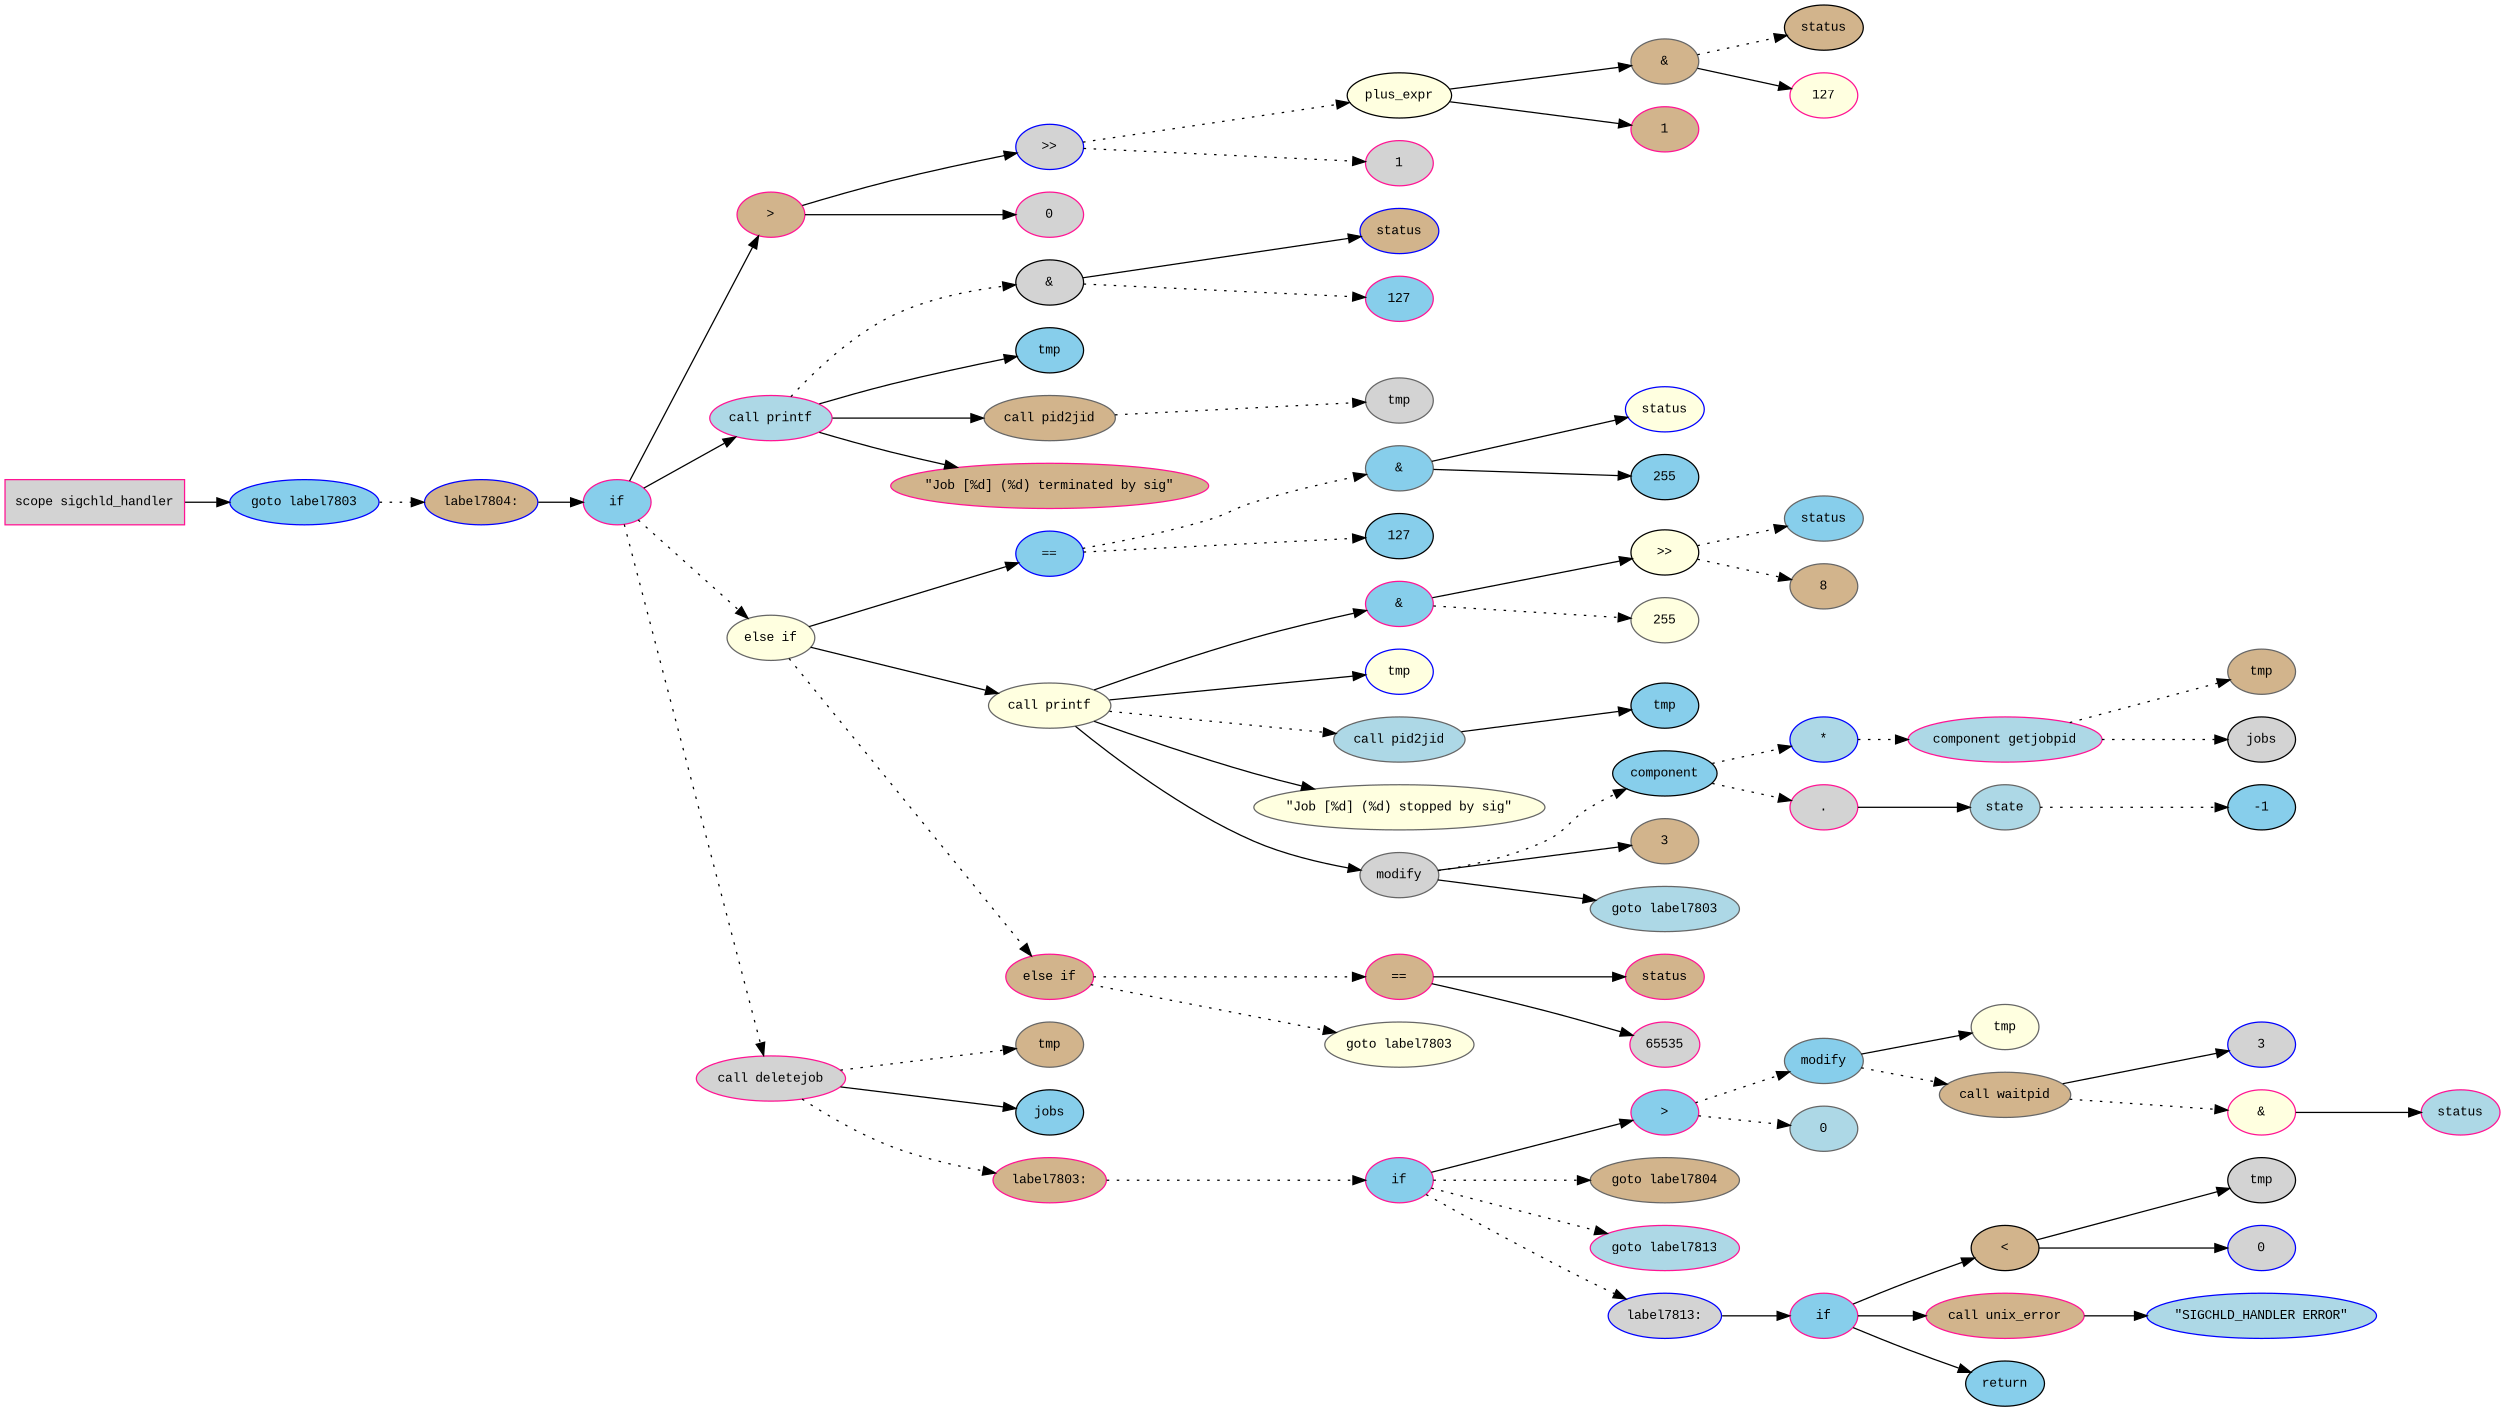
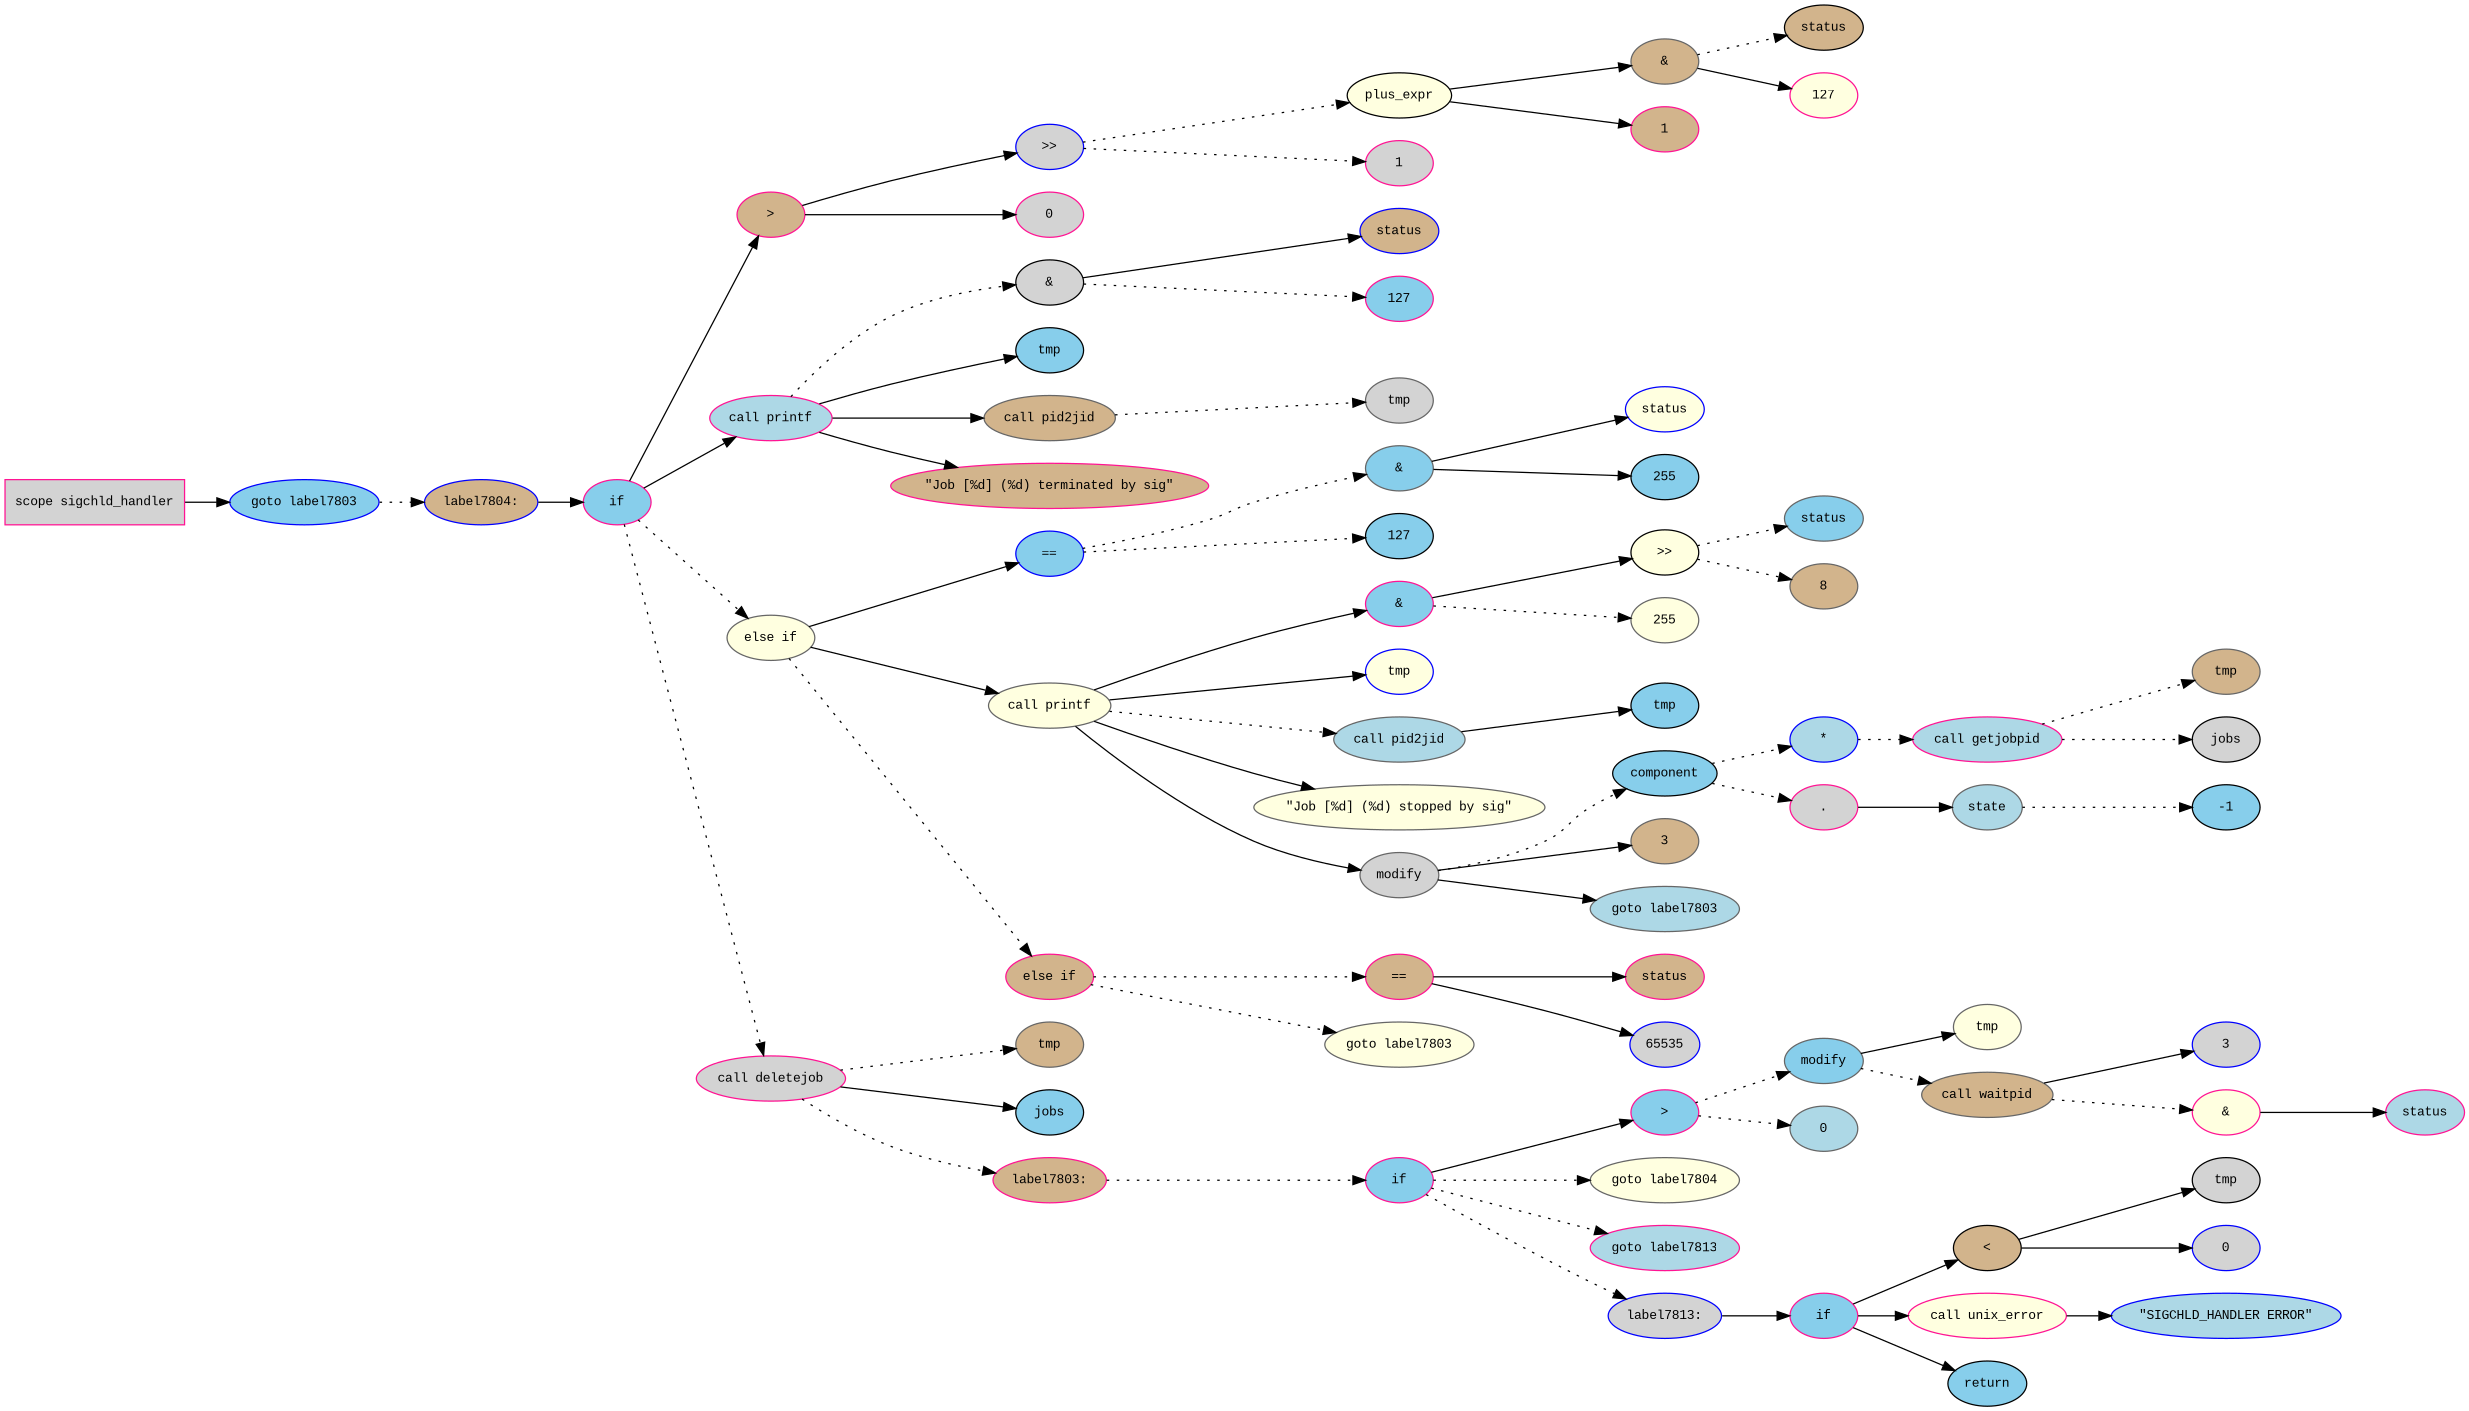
(2005, 740) -> (1987, 740)
(1665, 1045) -> (1665, 1045)
(1665, 1180) -> (1665, 1180)
(2005, 1316) -> (1987, 1316)
